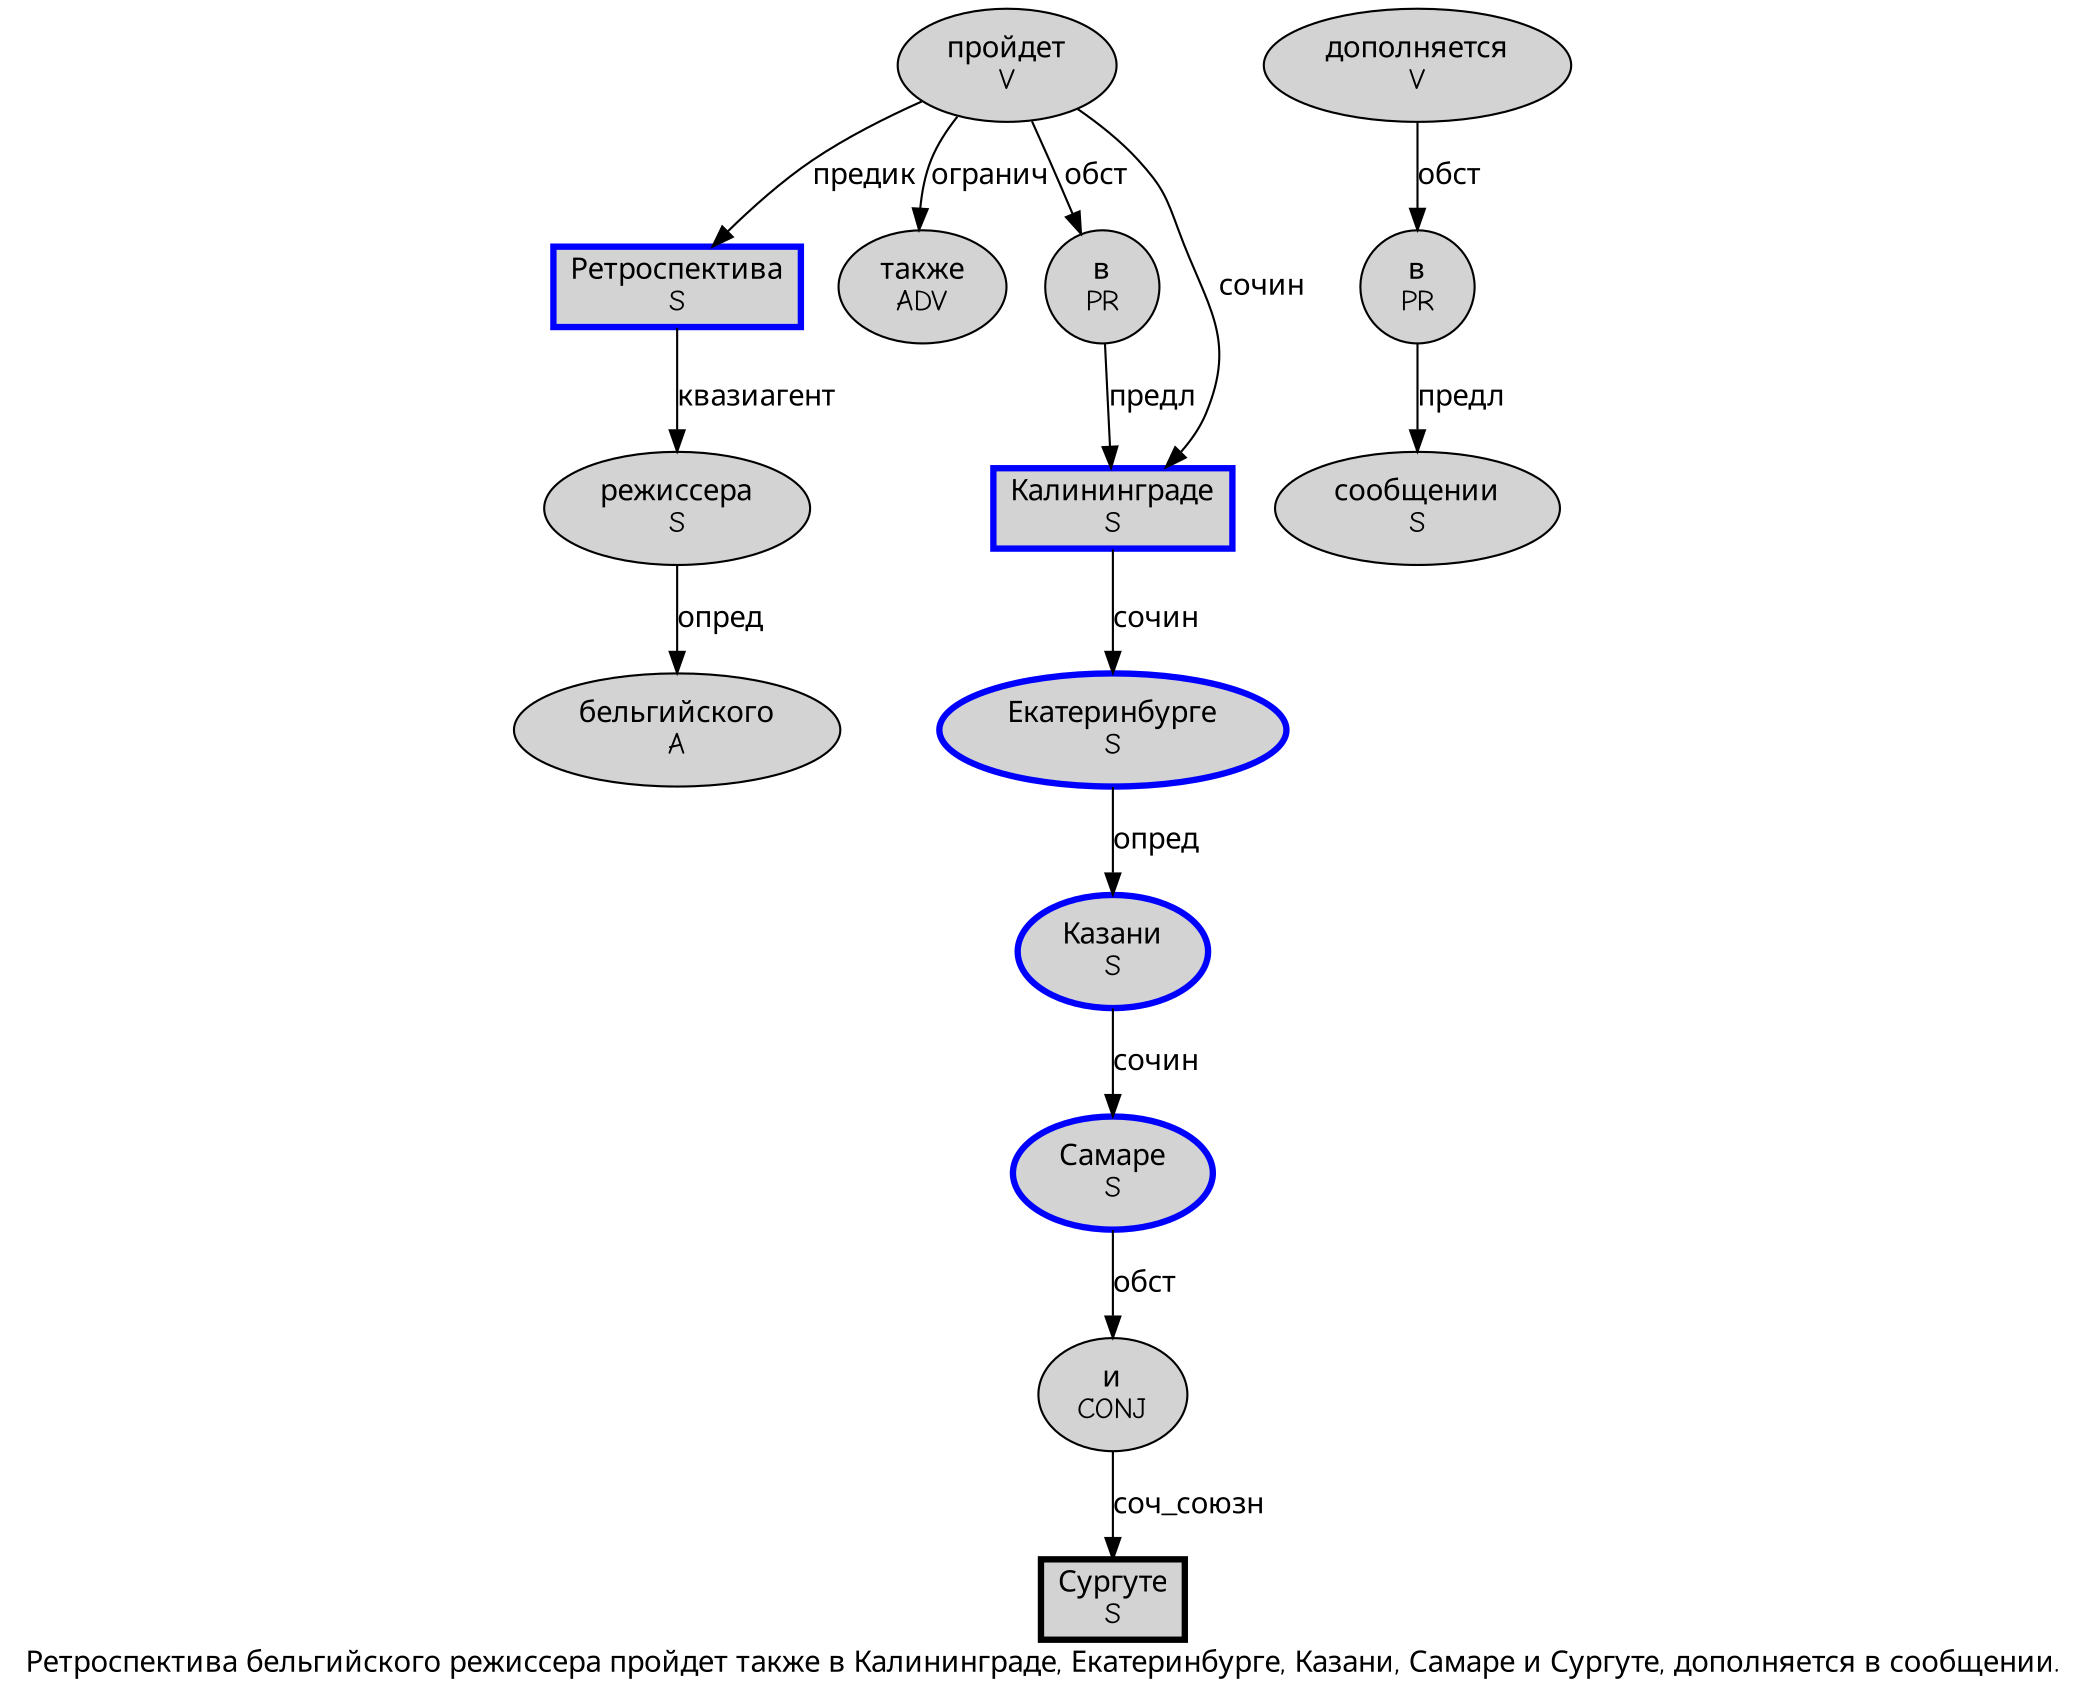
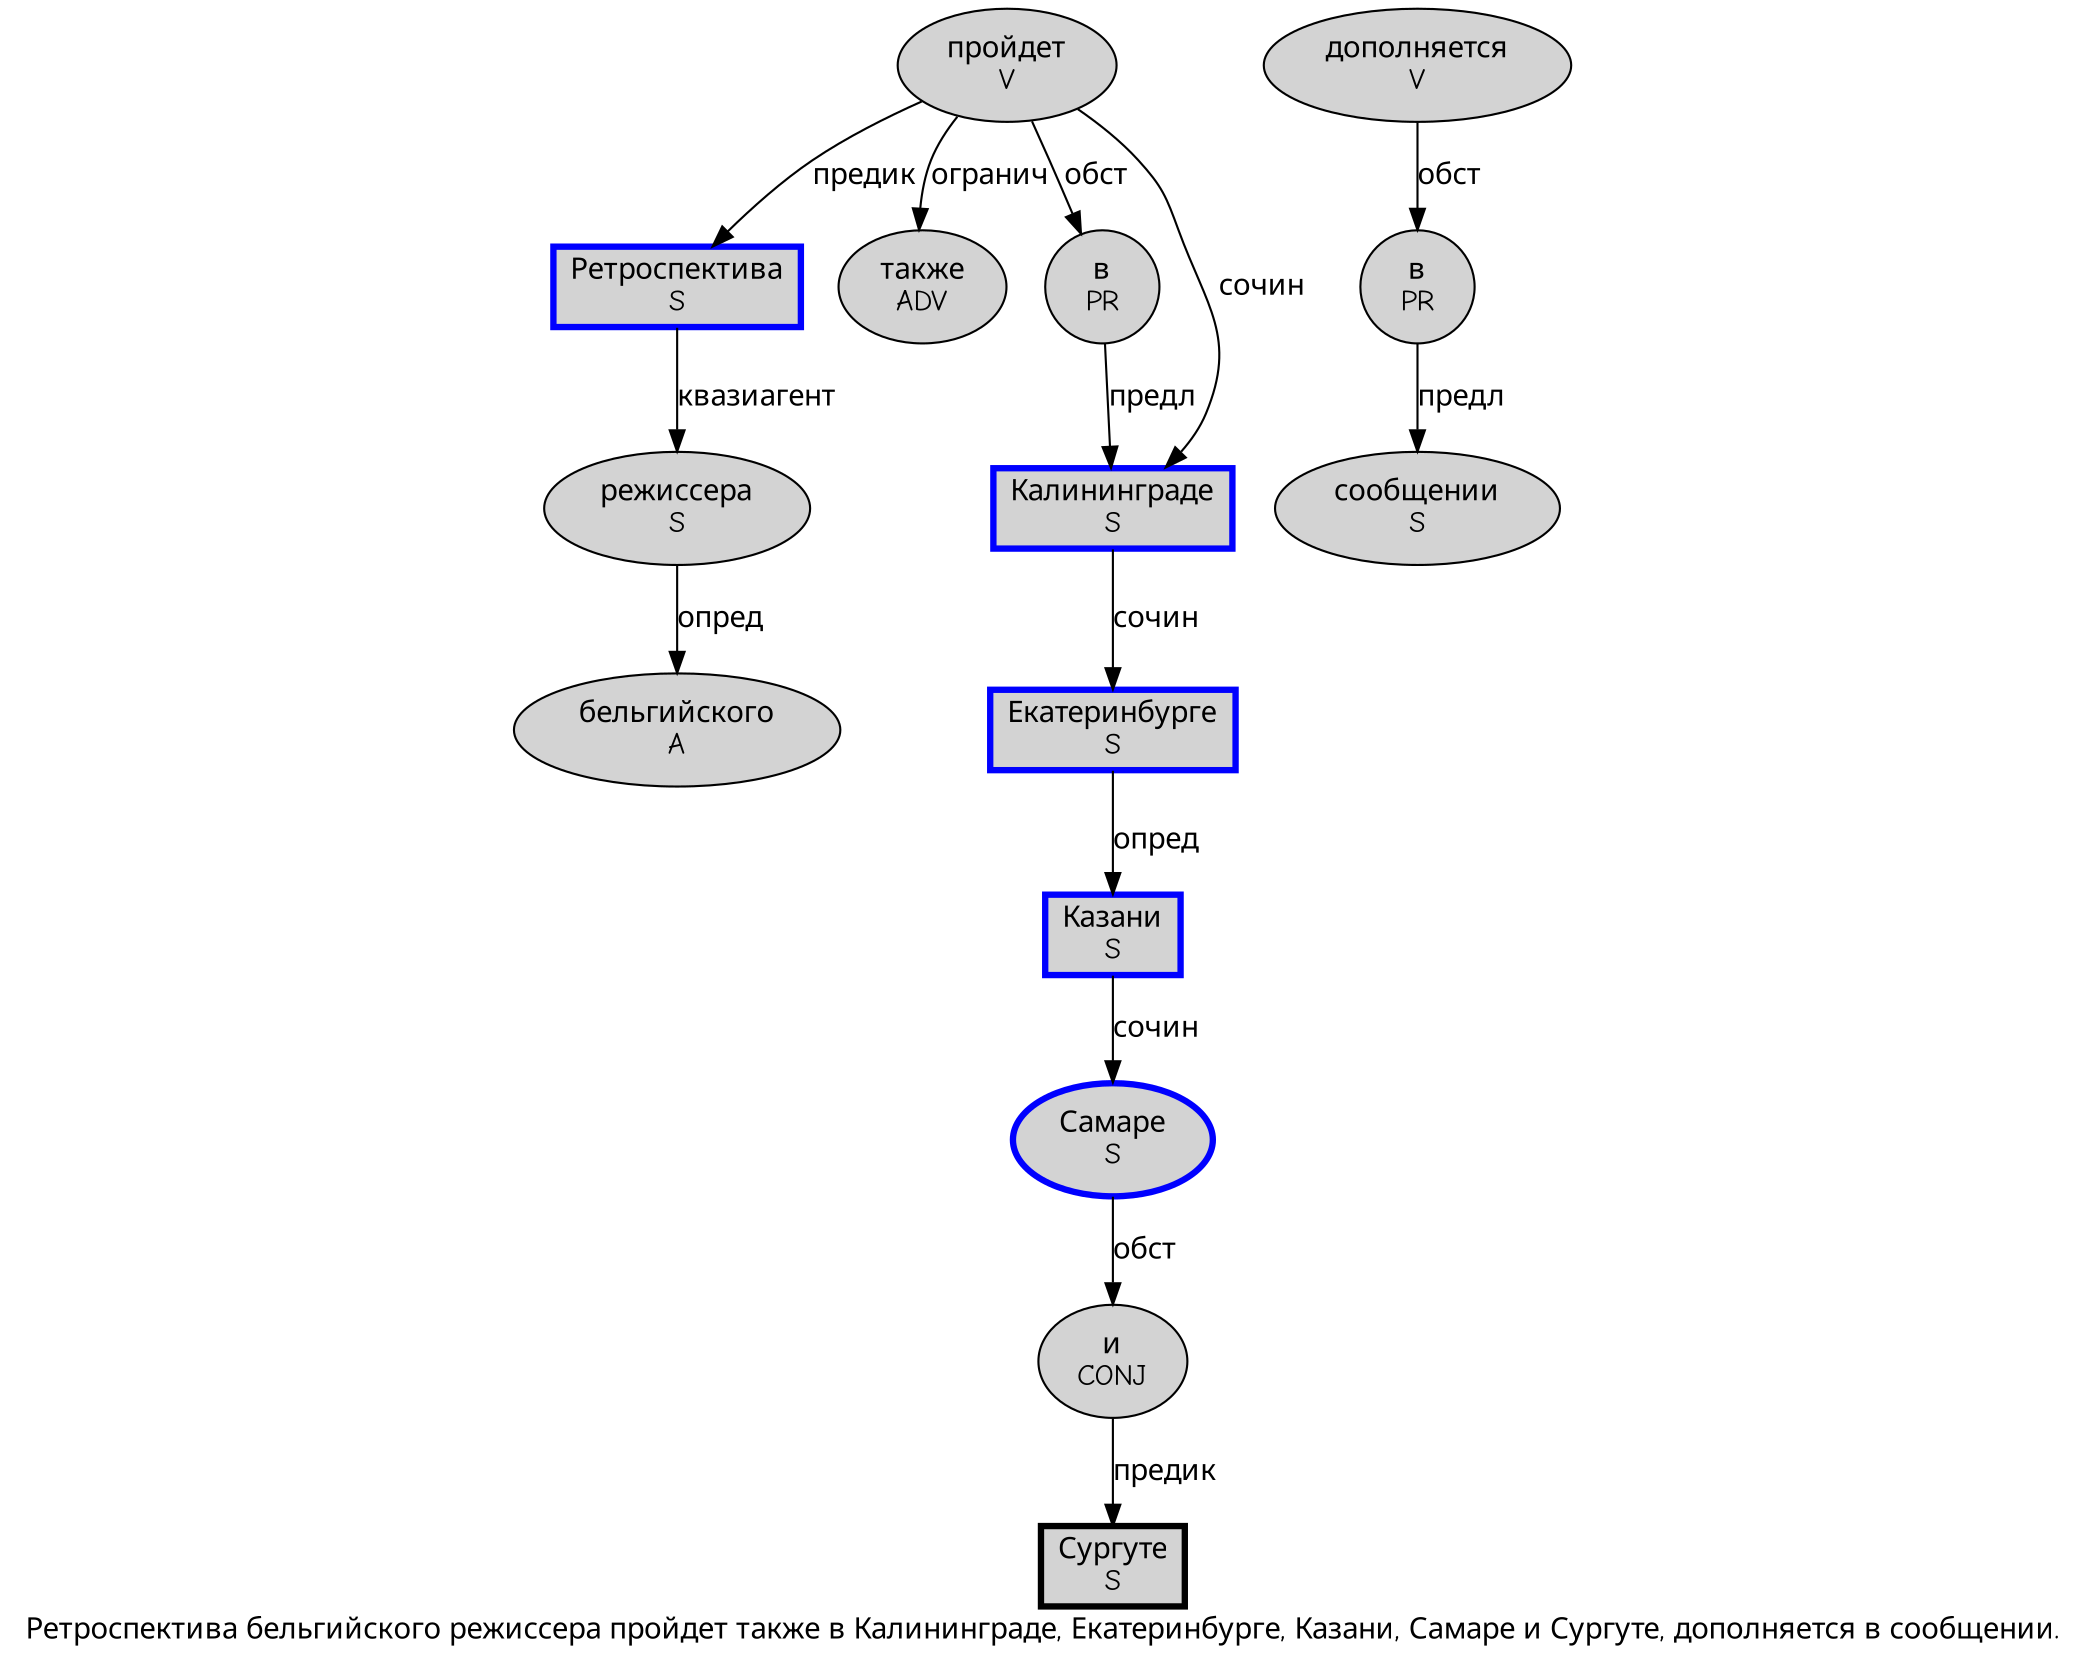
(1113, 730) -> (1113, 730)
(1113, 952) -> (1113, 935)
(1189, 1505) -> (1165, 1472)
